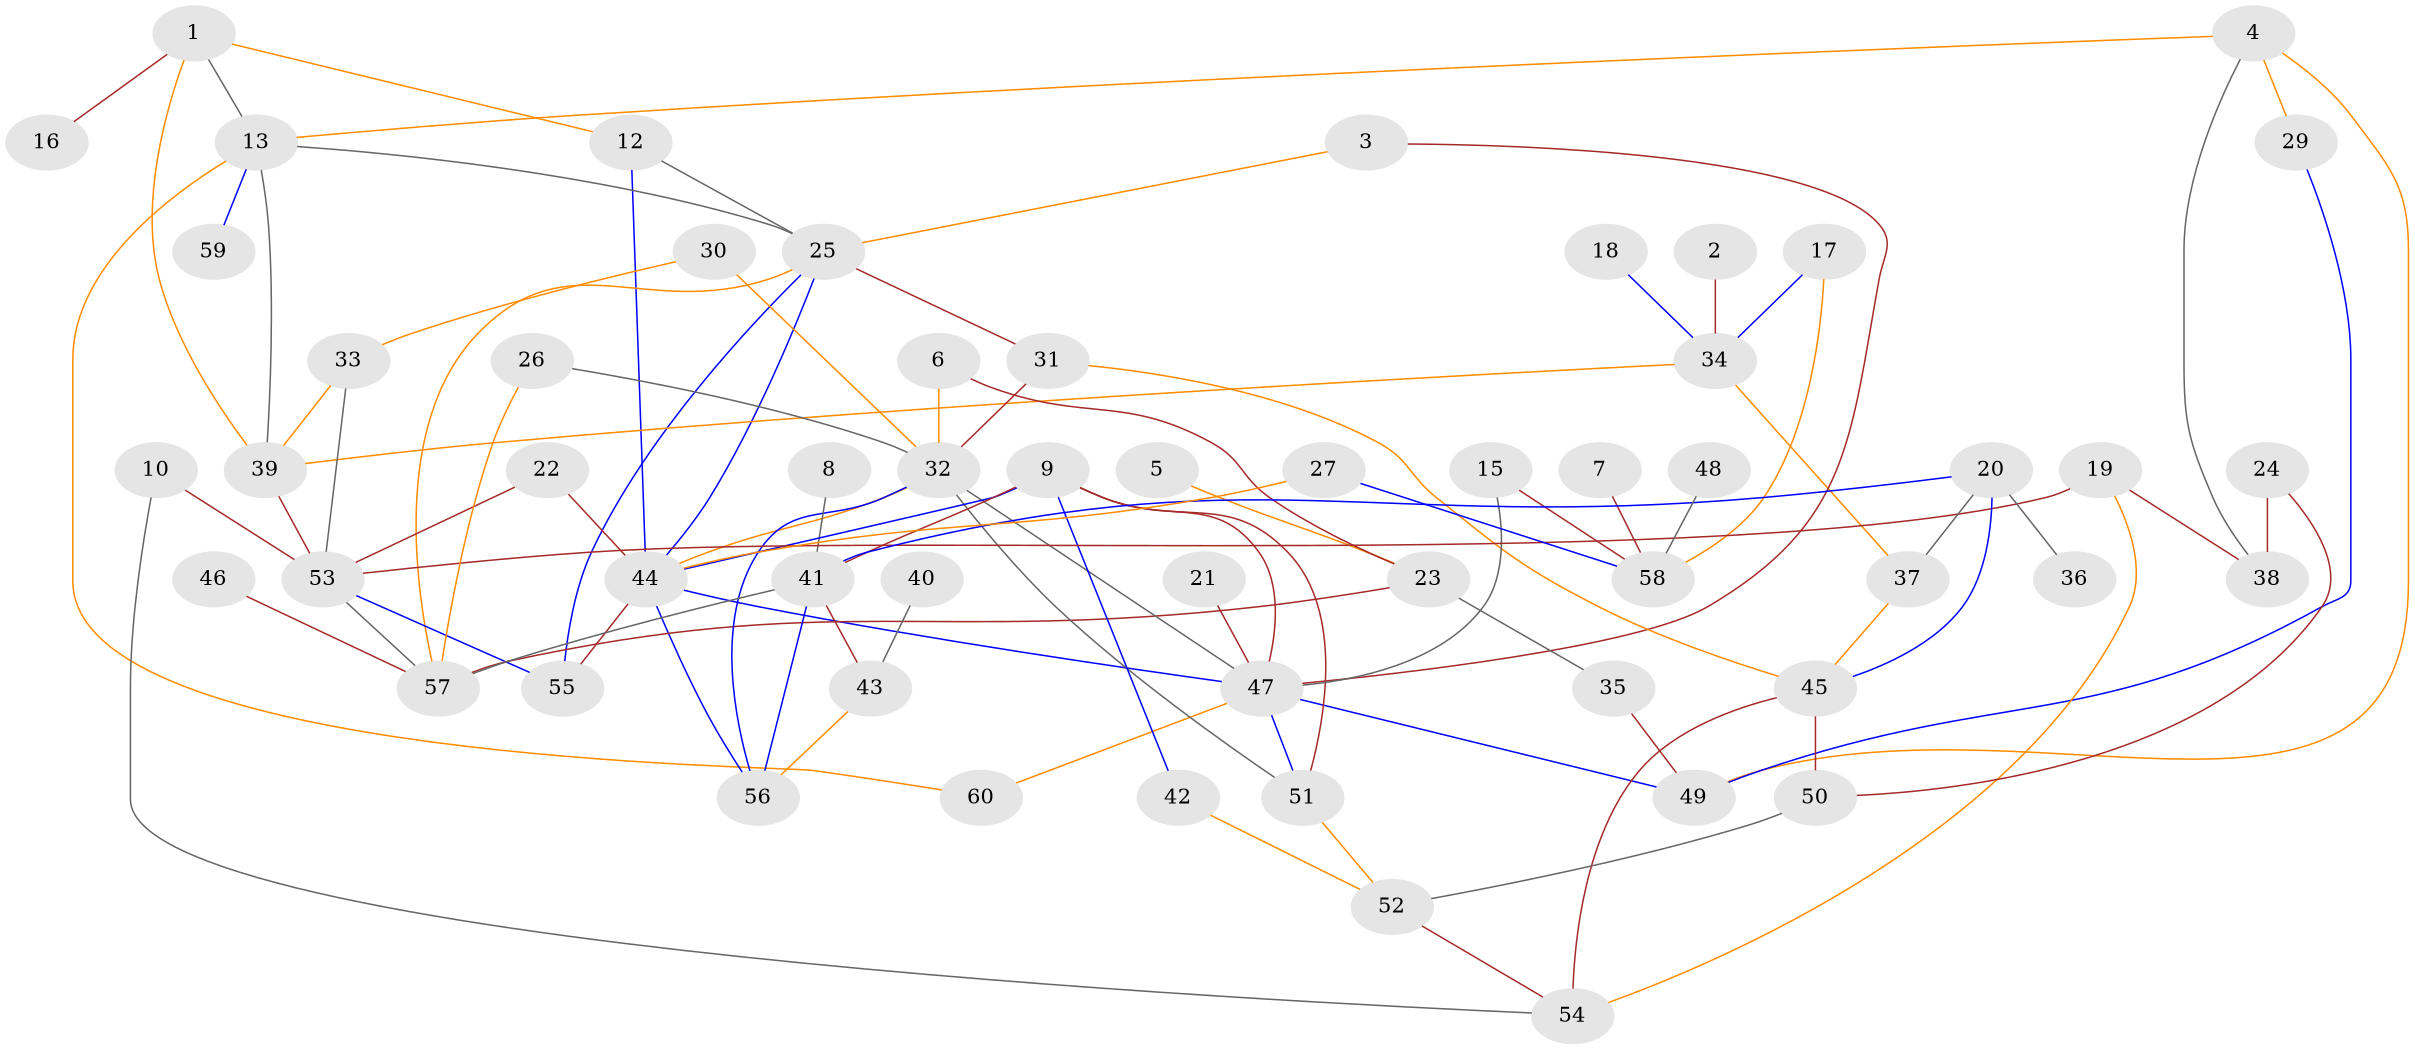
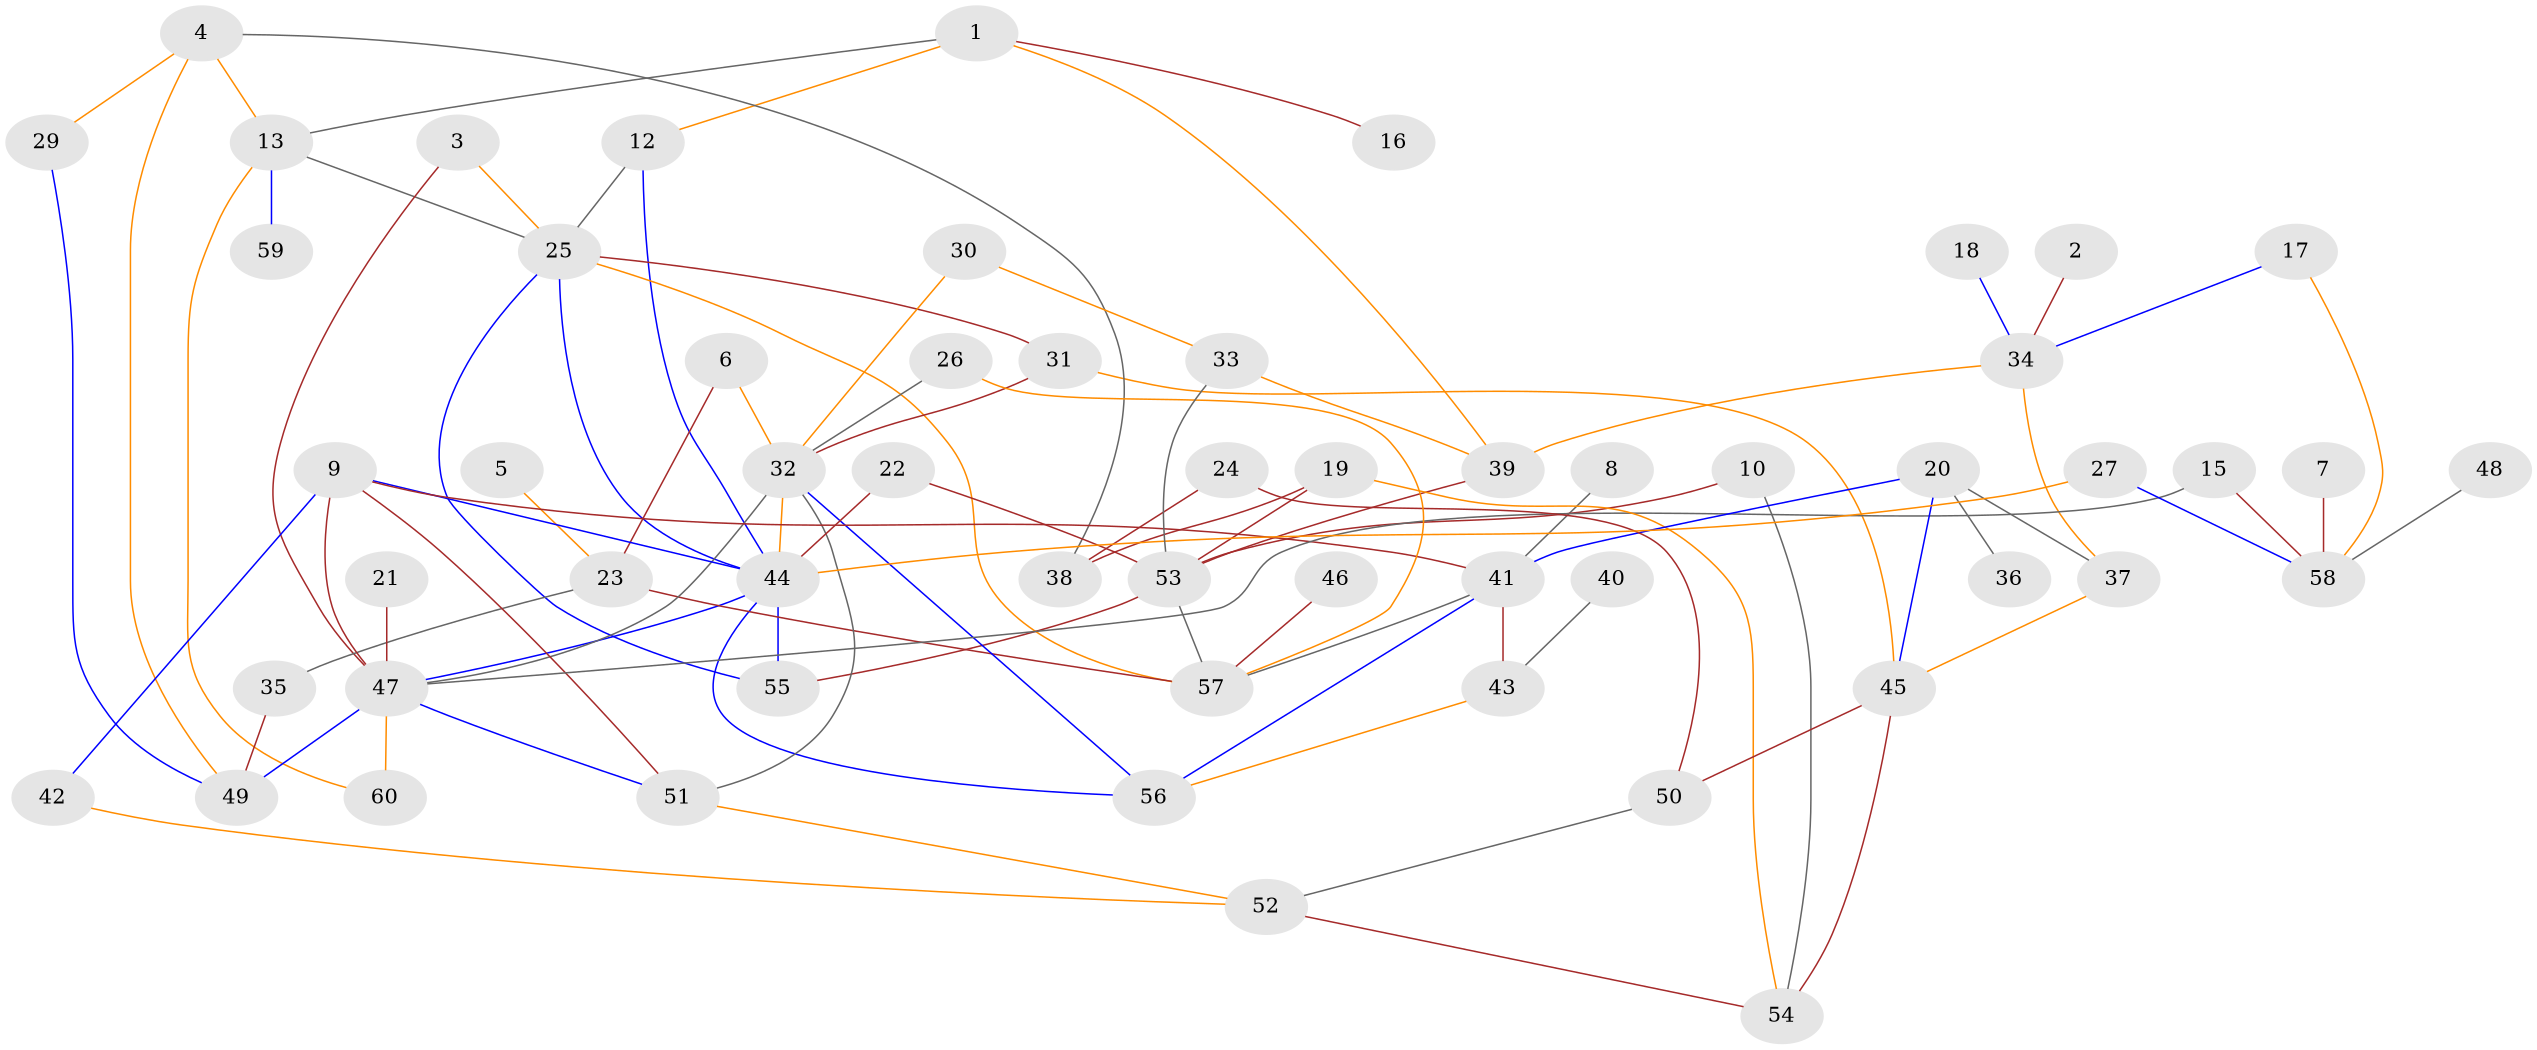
(271, 306) -> none
(615, 620) -> (778, 634)
(456, 640) -> (939, 656)
